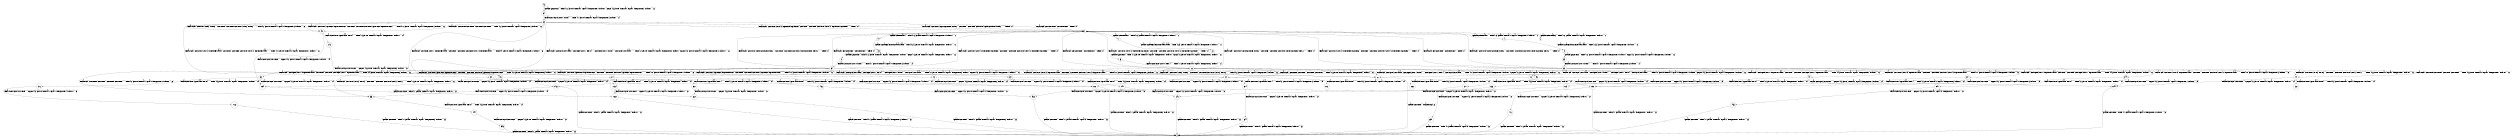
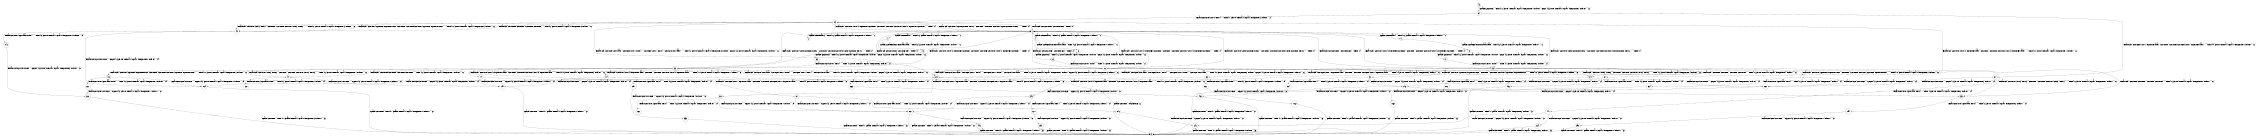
(586, 75) -> (1888, 15)
(447, 94) -> (663, 132)
(1245, 103) -> (1547, 121)
